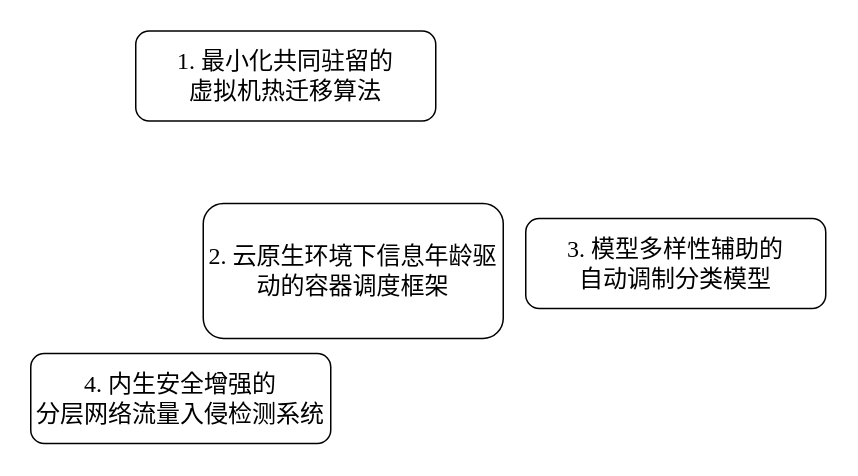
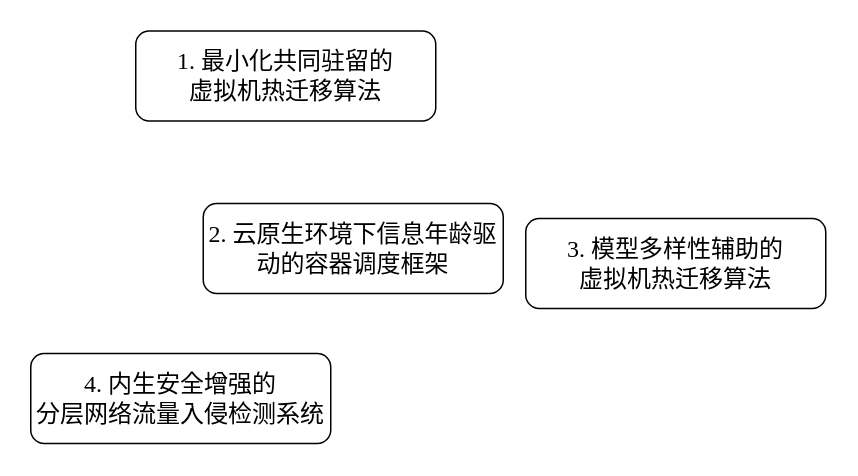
(676, 263) -> (676, 263)
(353, 271) -> (353, 248)
